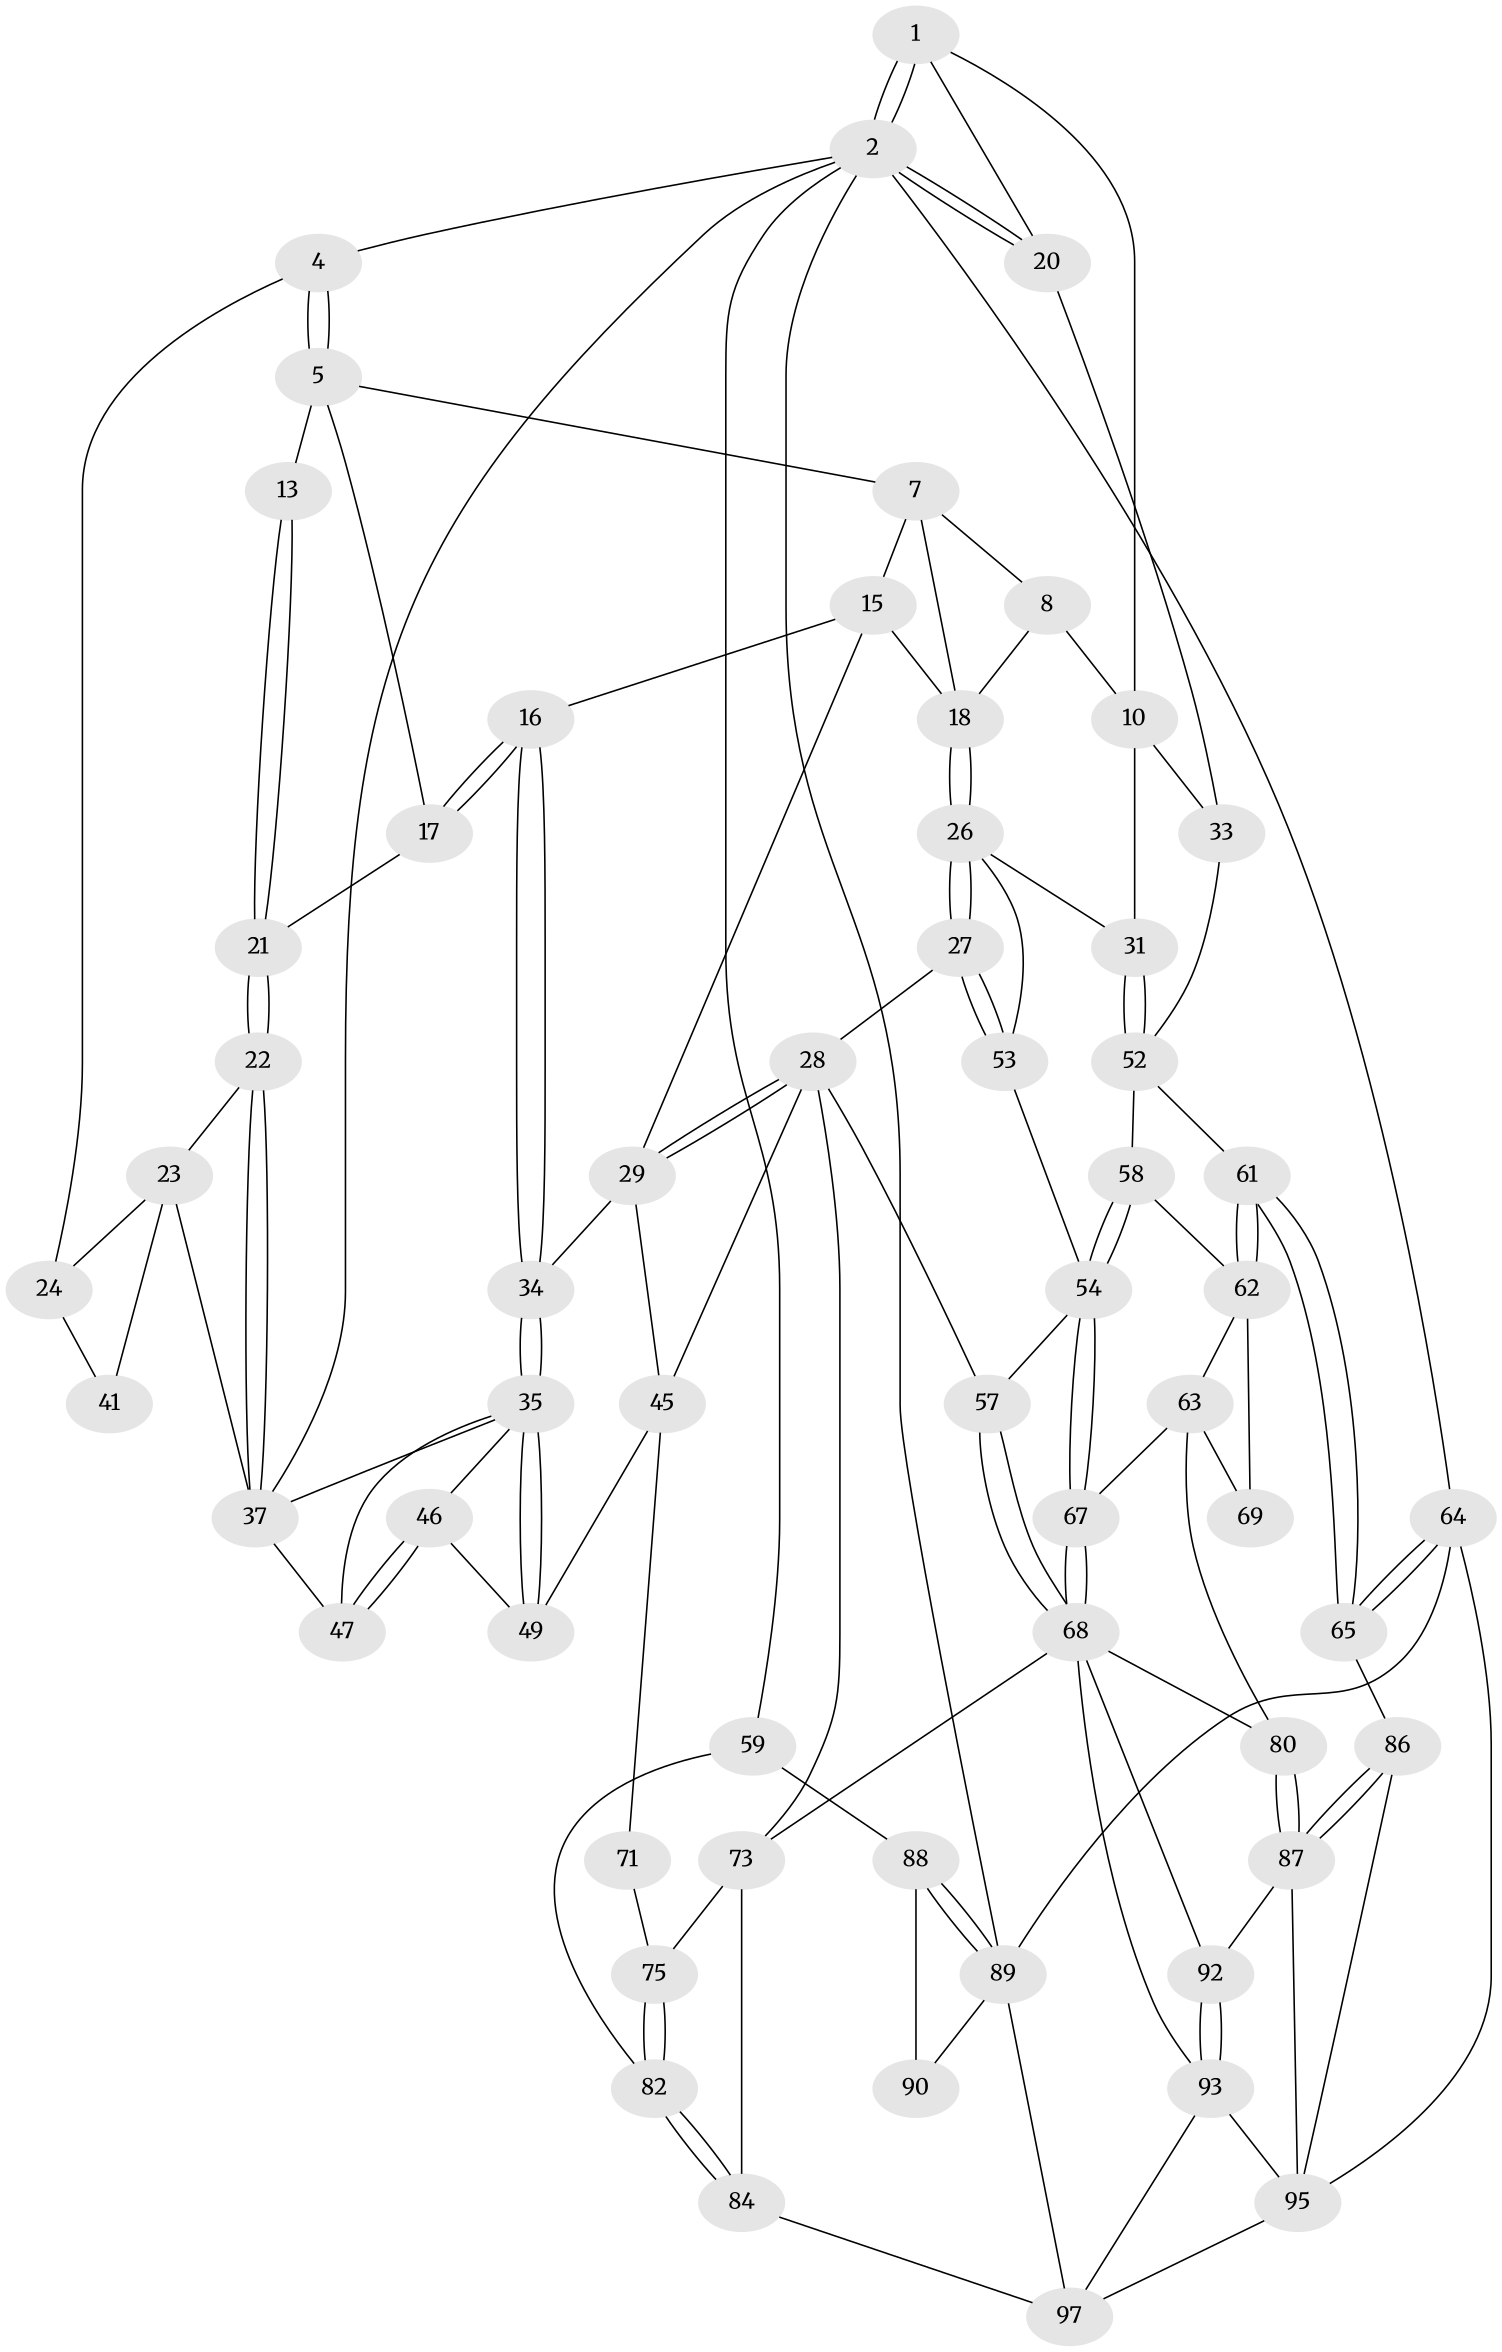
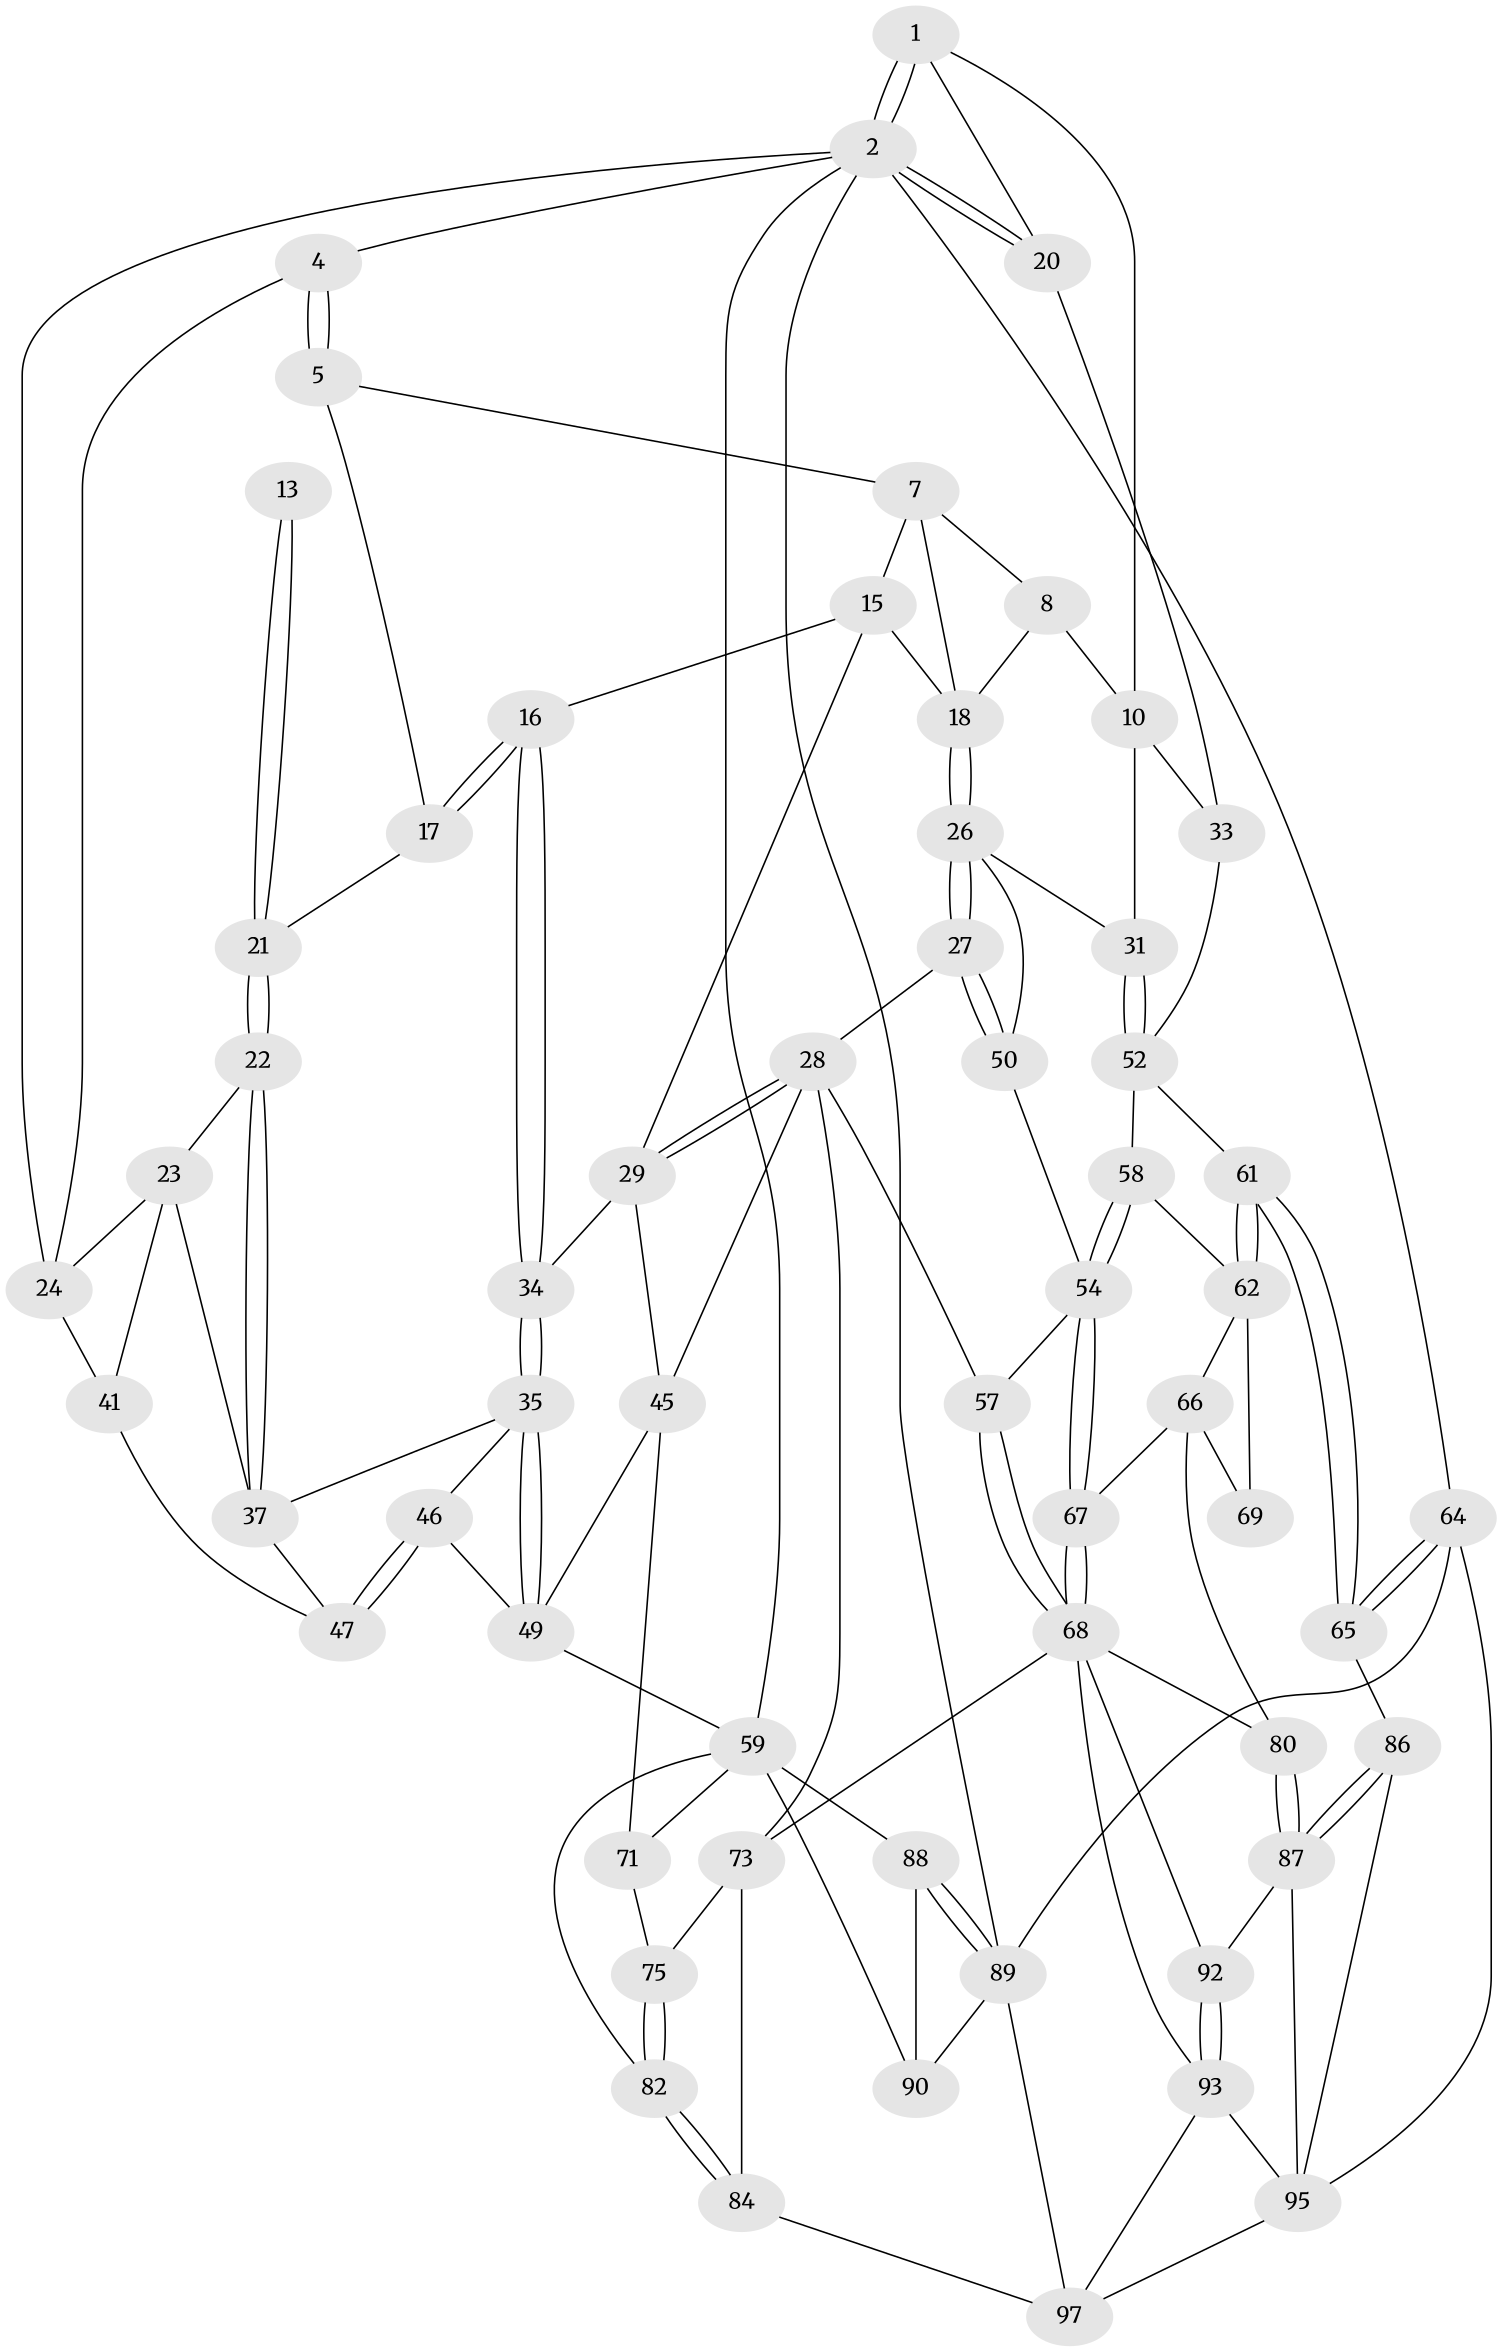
(303, 434) -> none
(372, 741) -> (22, 384)
(1005, 1062) -> (1005, 1062)
(1190, 1404) -> (1190, 1404)
(380, 1481) -> (195, 1543)
none -> (630, 1683)
none -> (690, 1803)
none -> (839, 1916)
